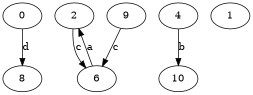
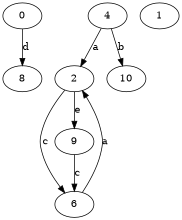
none -> (93, 44)
none -> (74, 107)
